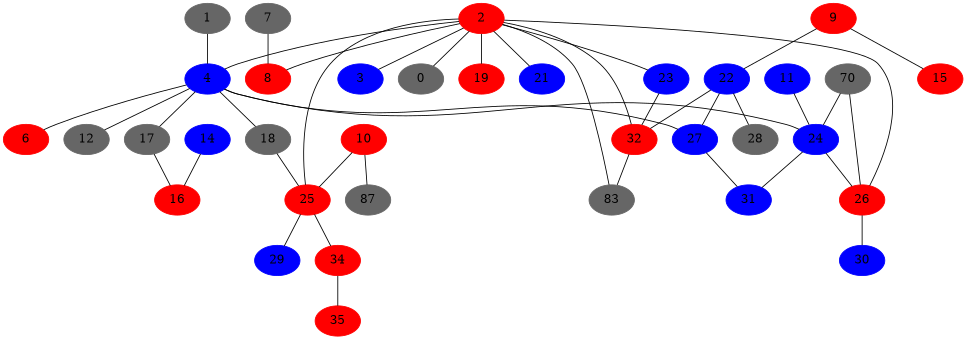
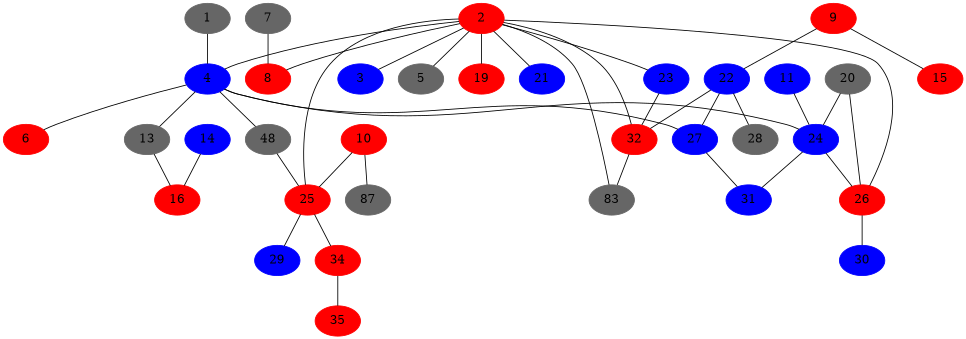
(421, 79) -> (421, 79)
(848, 79) -> (848, 79)
(87, 139) -> none
(147, 139) -> (147, 139)
(268, 139) -> (268, 139)
